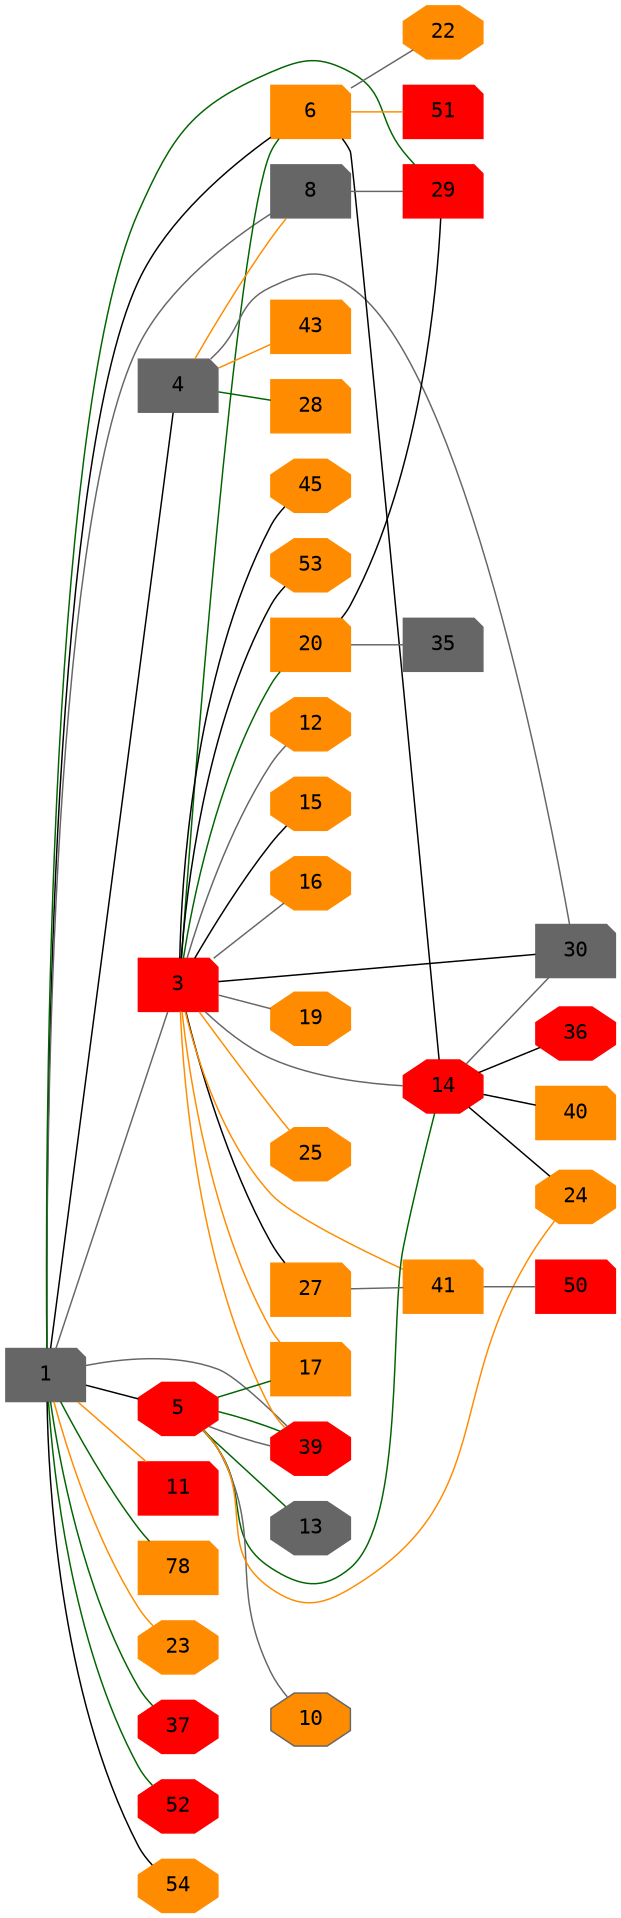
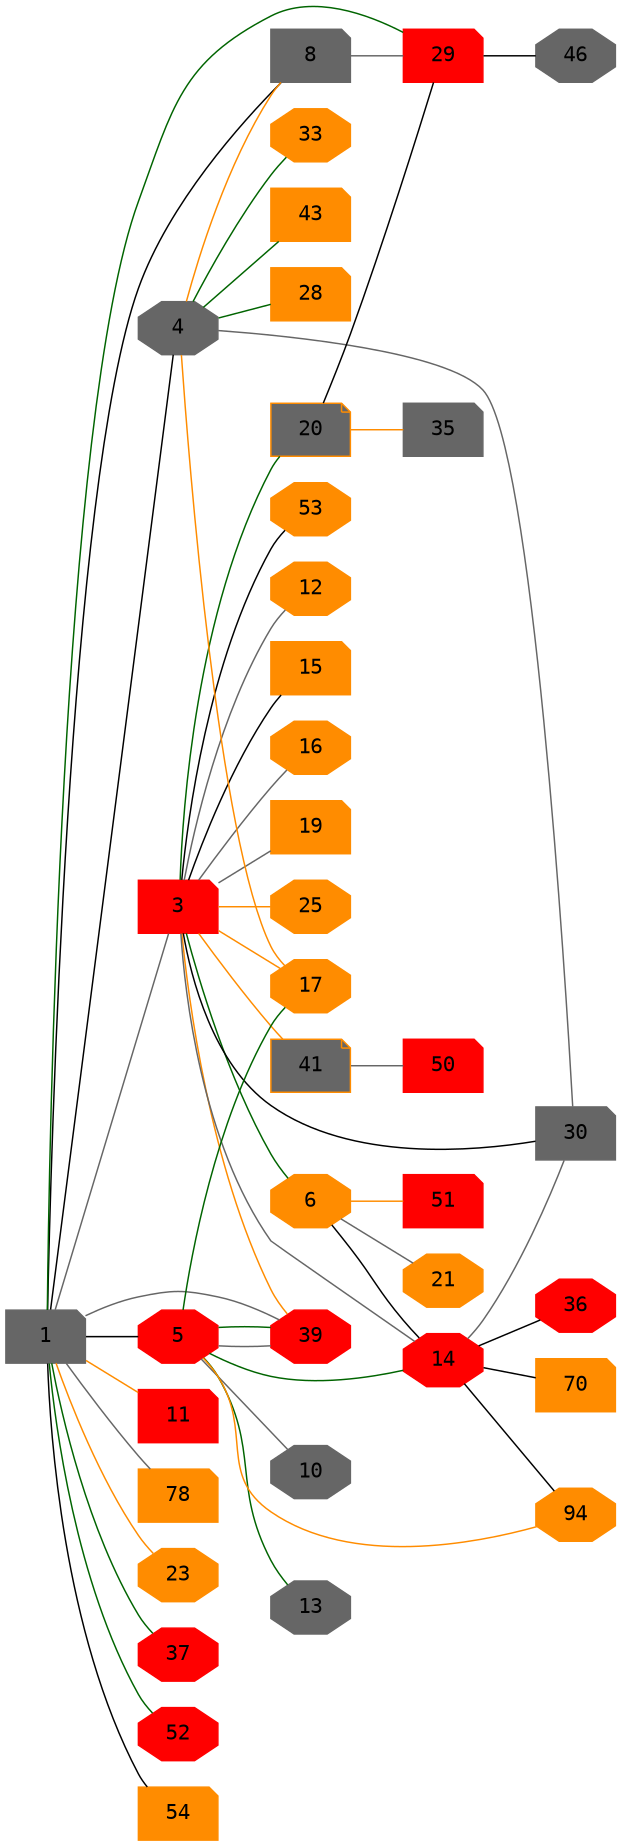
(443, 32) -> (443, 1281)
none -> (576, 56)
(311, 112) -> (311, 1201)
none -> (311, 135)
(245, 356) -> (241, 274)
(178, 386) -> (178, 328)
(94, 460) -> none
(311, 486) -> none
(94, 511) -> (85, 607)
none -> (206, 619)
(311, 645) -> (311, 430)
(377, 645) -> (377, 430)
(311, 804) -> (311, 668)
(311, 1019) -> (311, 827)
(576, 1113) -> (576, 1385)
(576, 1197) -> (576, 1515)
(443, 1287) -> (311, 1066)
(311, 1290) -> none
(311, 1369) -> (311, 986)
(101, 1474) -> (107, 1417)
(311, 1720) -> (311, 1472)
(178, 1886) -> (178, 1814)
